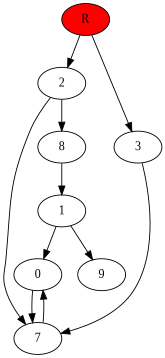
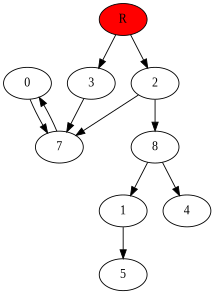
none -> (187, 211)
(51, 238) -> none
(102, 275) -> (123, 275)
